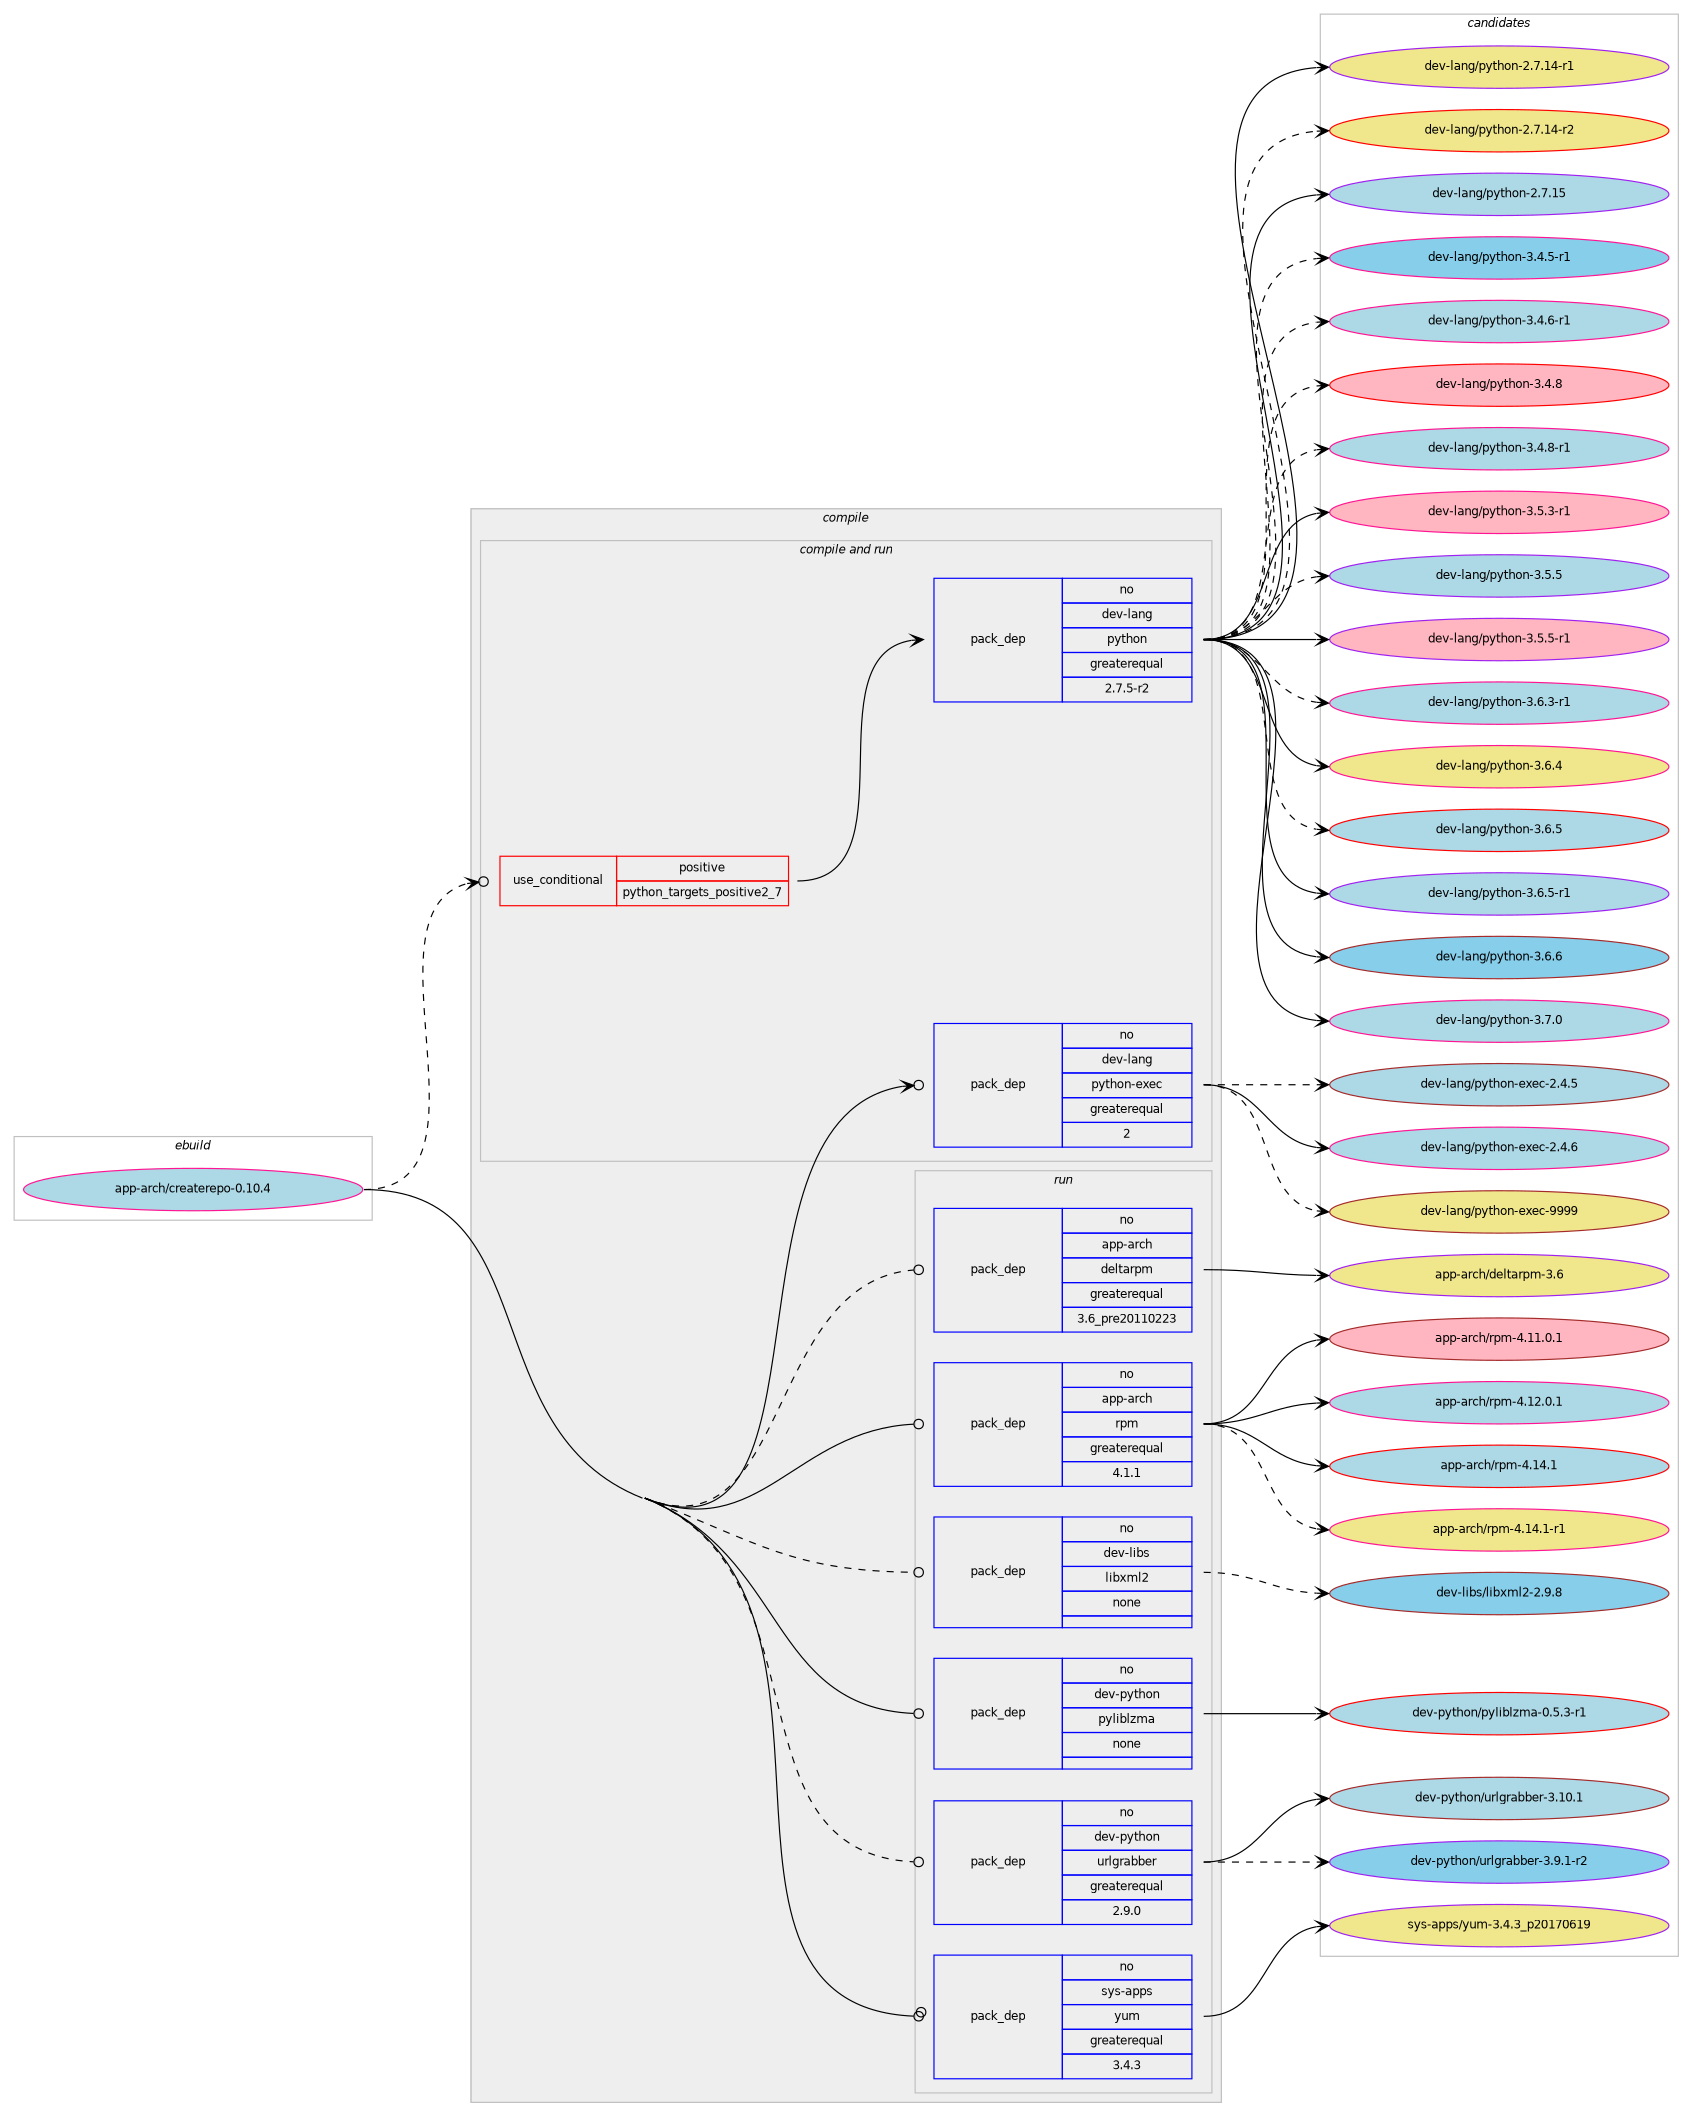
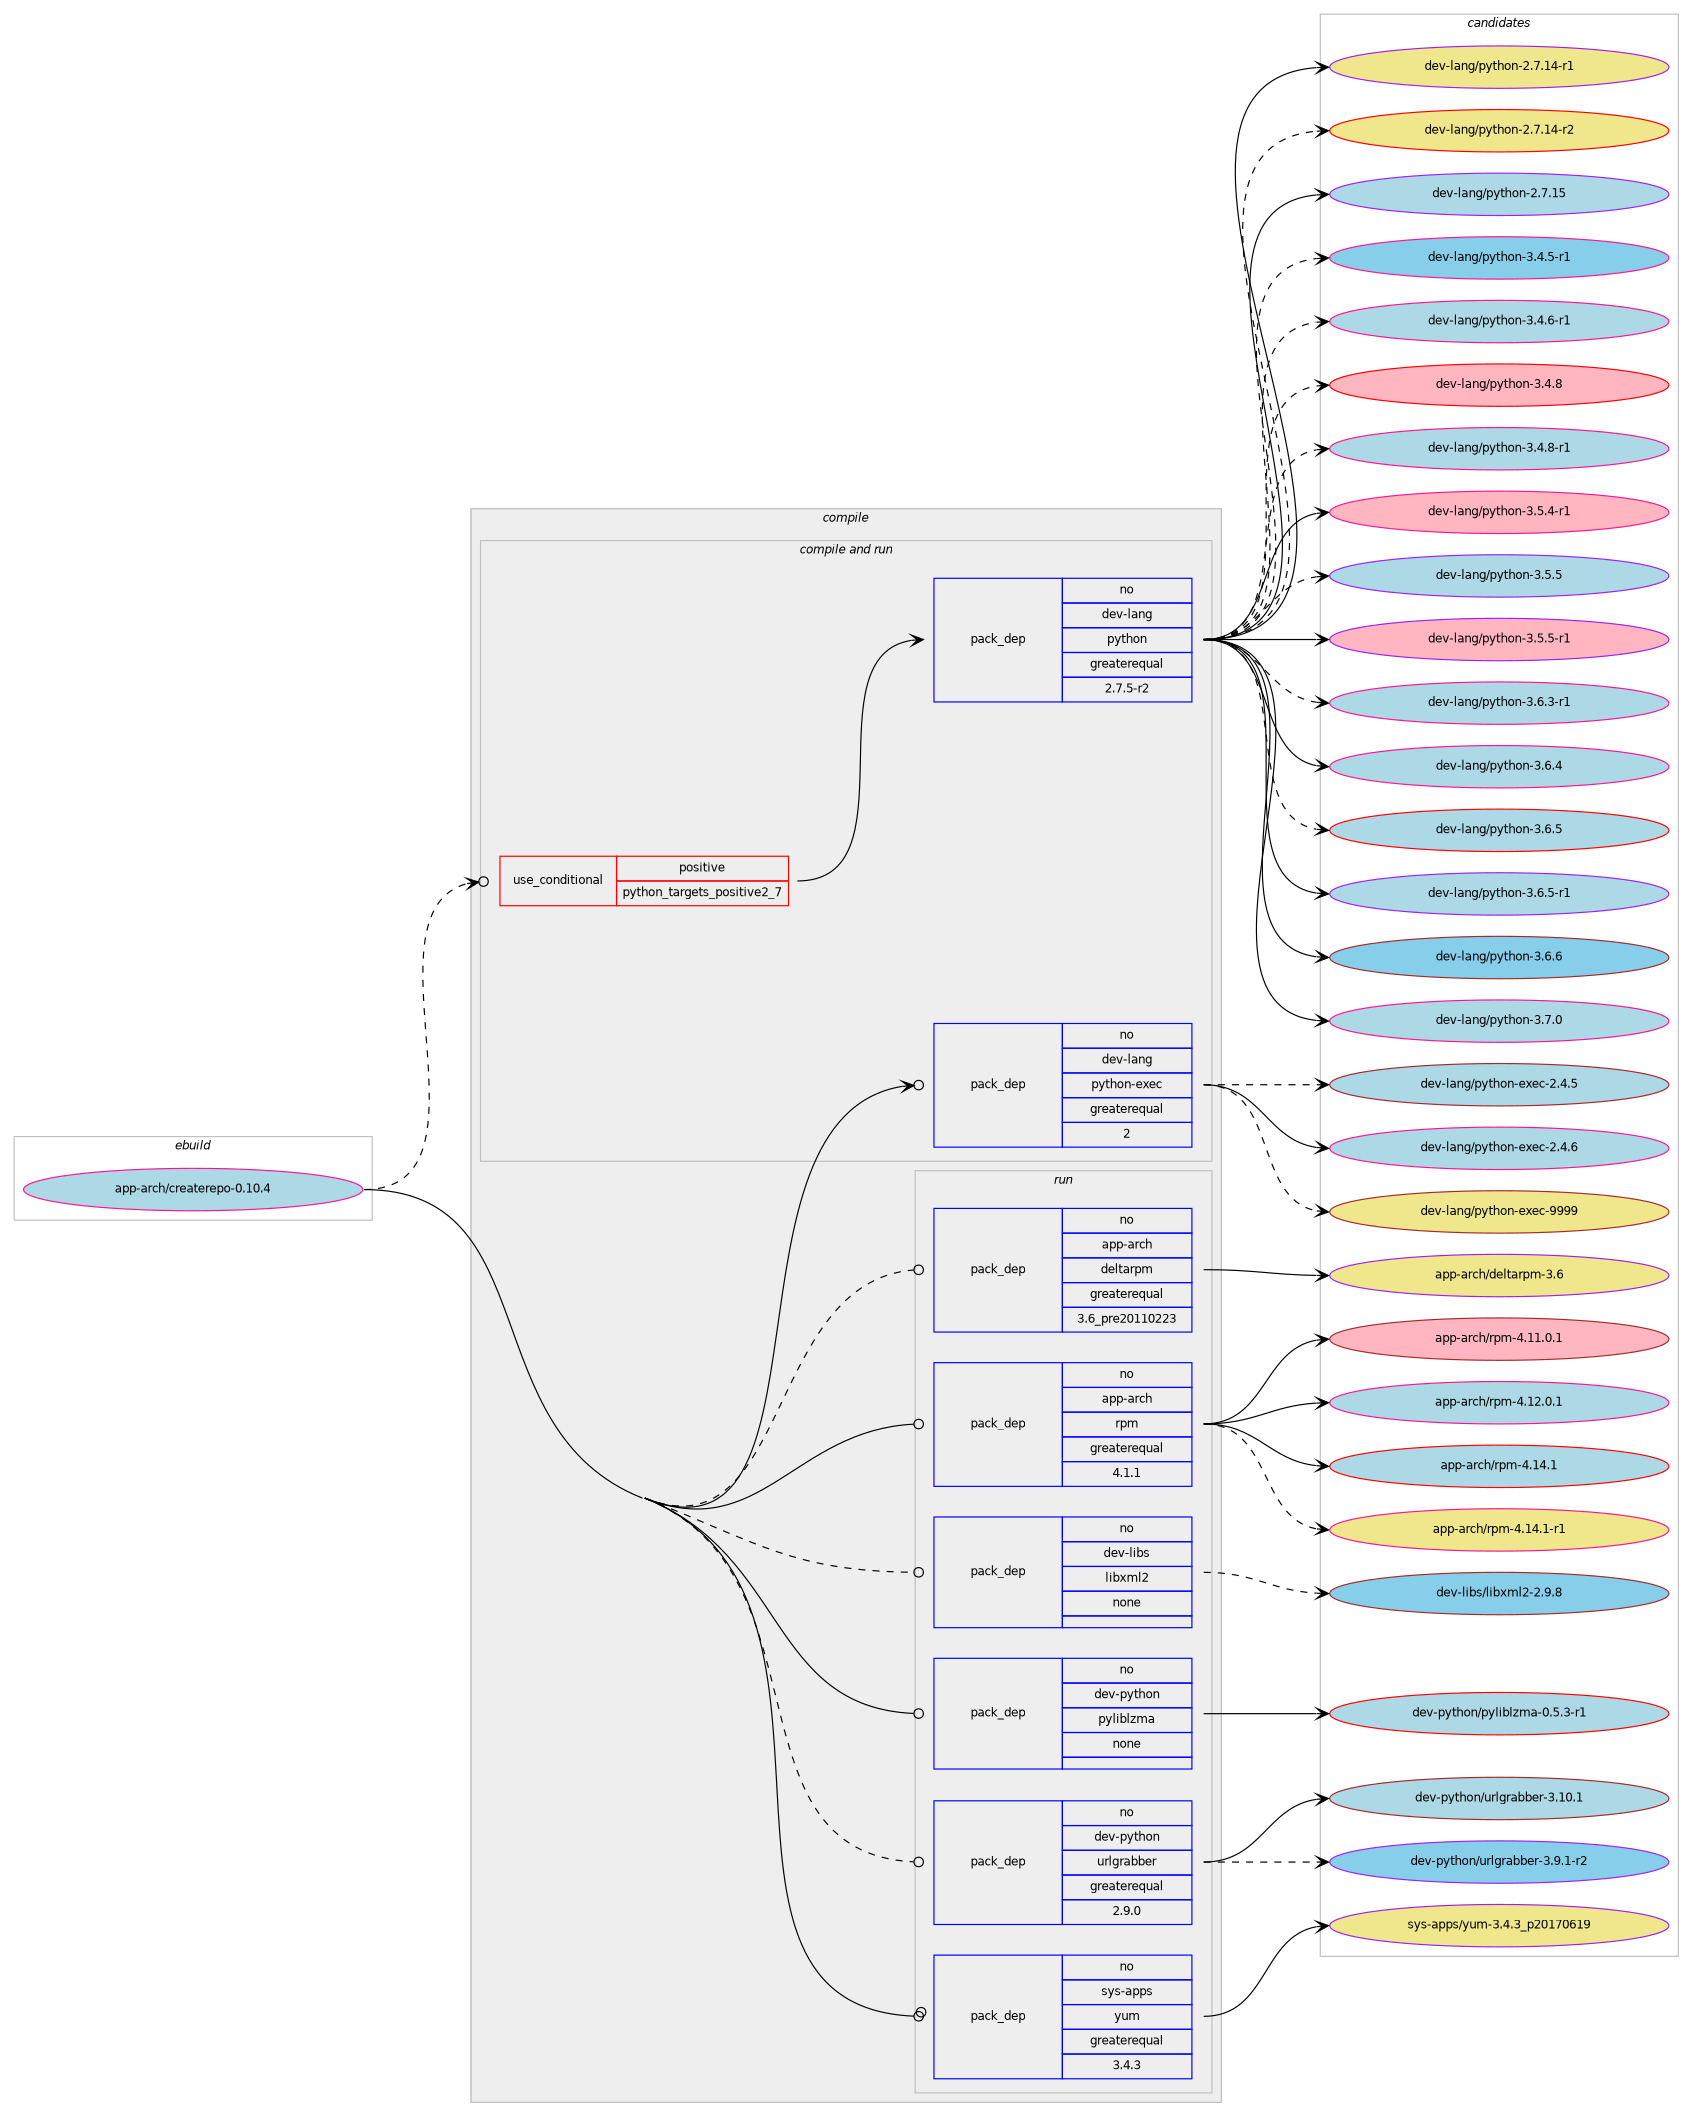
(1499, 512) -> (1499, 512)
(1499, 767) -> (1499, 767)
